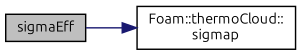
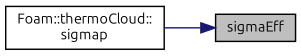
(104, 28) -> (182, 28)
